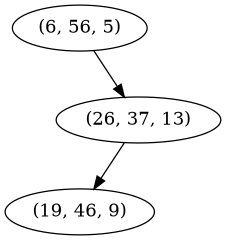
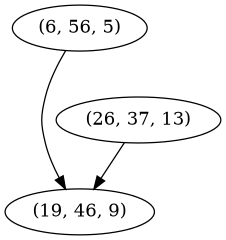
(106, 69) -> (42, 113)
